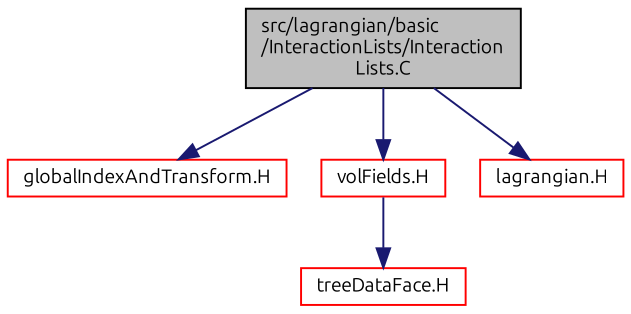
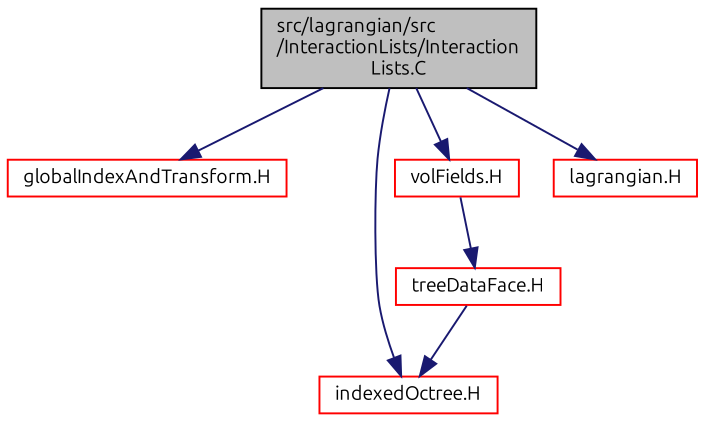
(383, 48) -> (399, 48)
none -> (409, 395)
